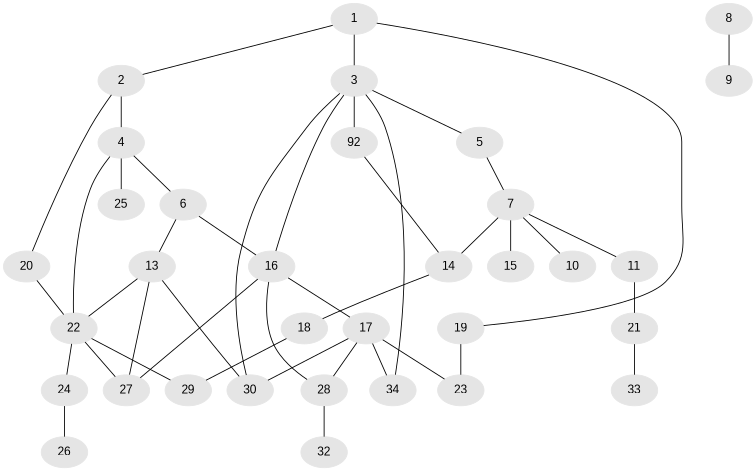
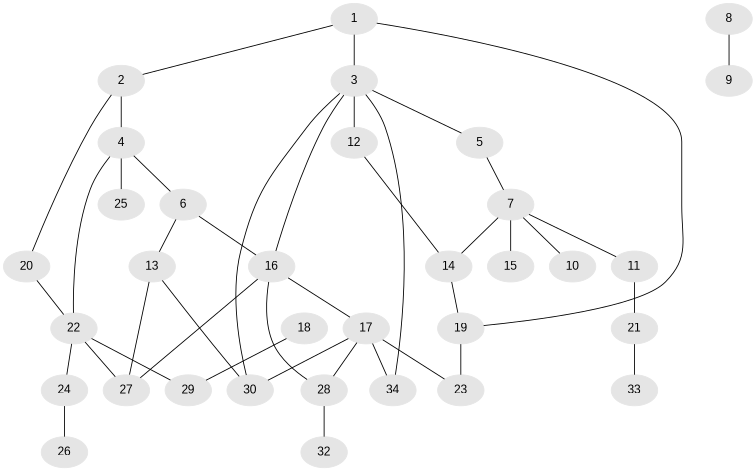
(354, 143) -> (354, 143)
(375, 296) -> (455, 297)
(113, 297) -> none
